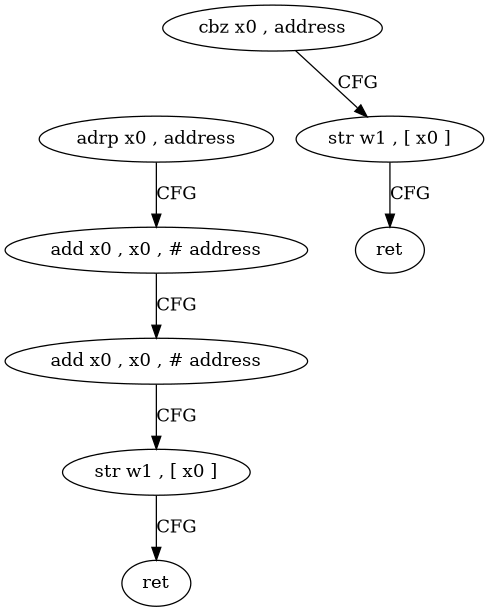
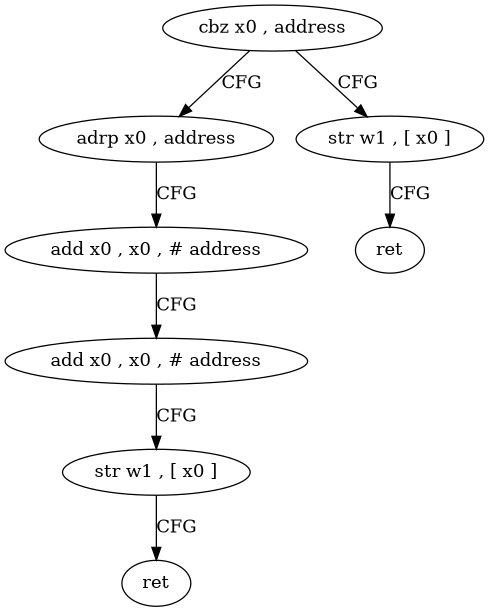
none -> (219, 79)
